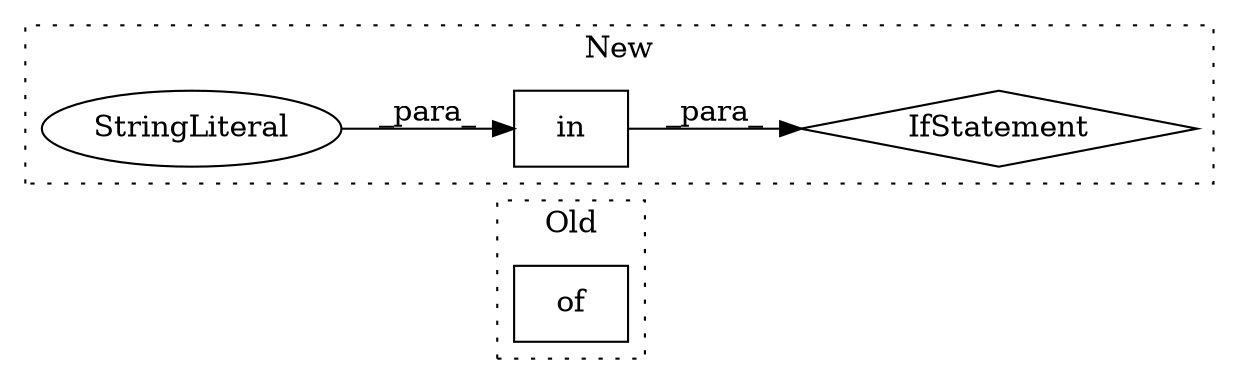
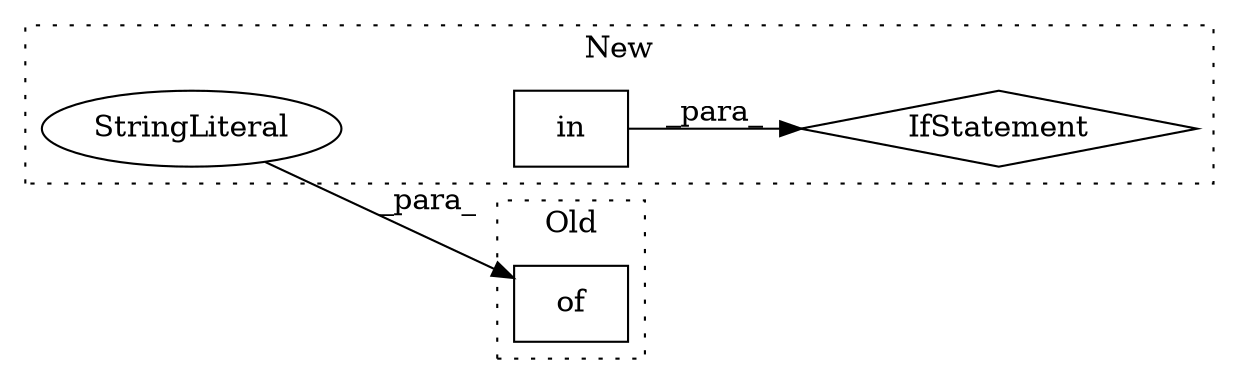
(417, 129) -> (380, 215)
